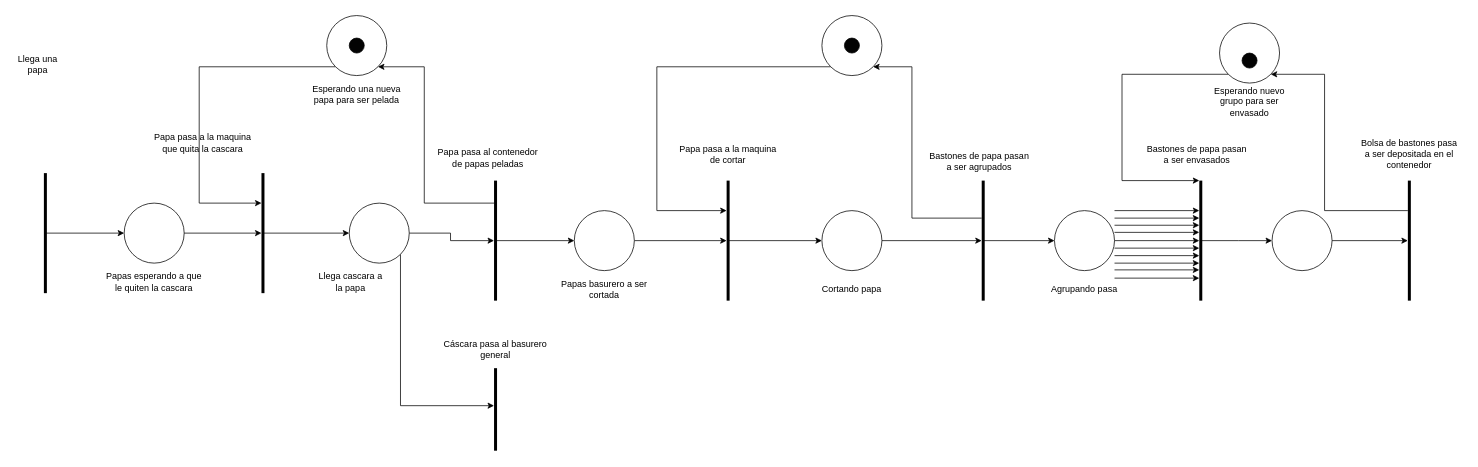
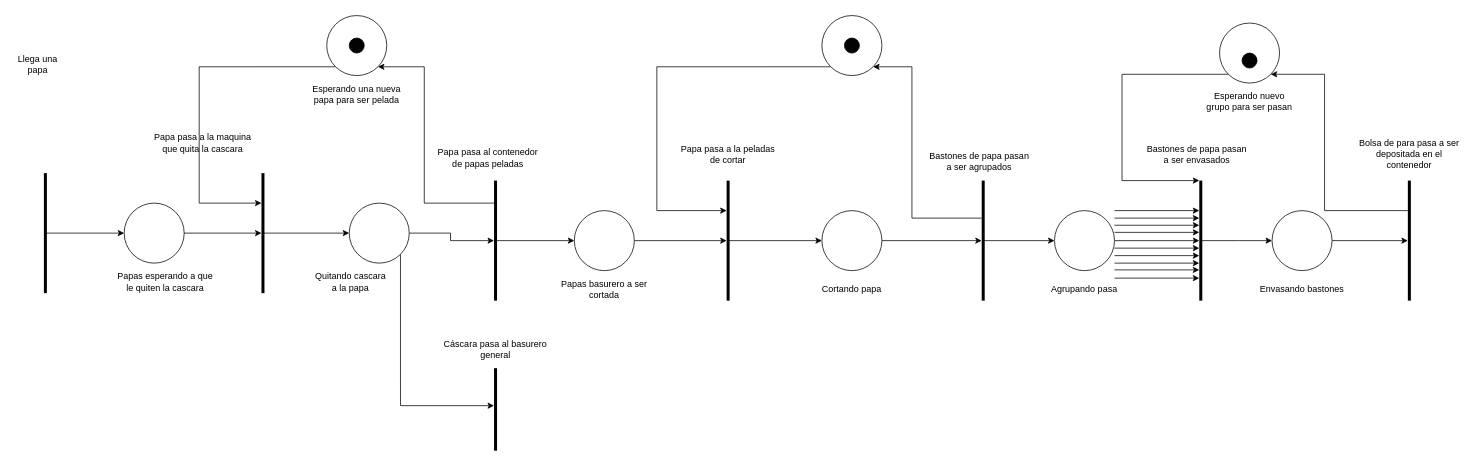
(1249, 102) -> (1249, 102)
(728, 154) -> (728, 154)
(1409, 154) -> (1409, 154)
(154, 282) -> (165, 282)
(351, 282) -> (351, 282)
none -> (1302, 289)
